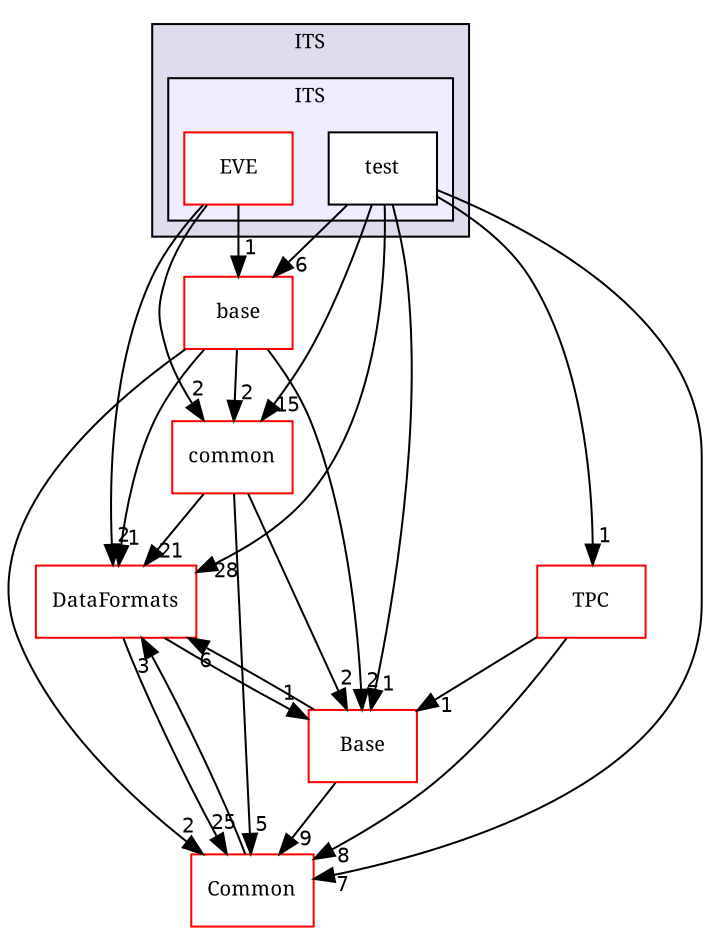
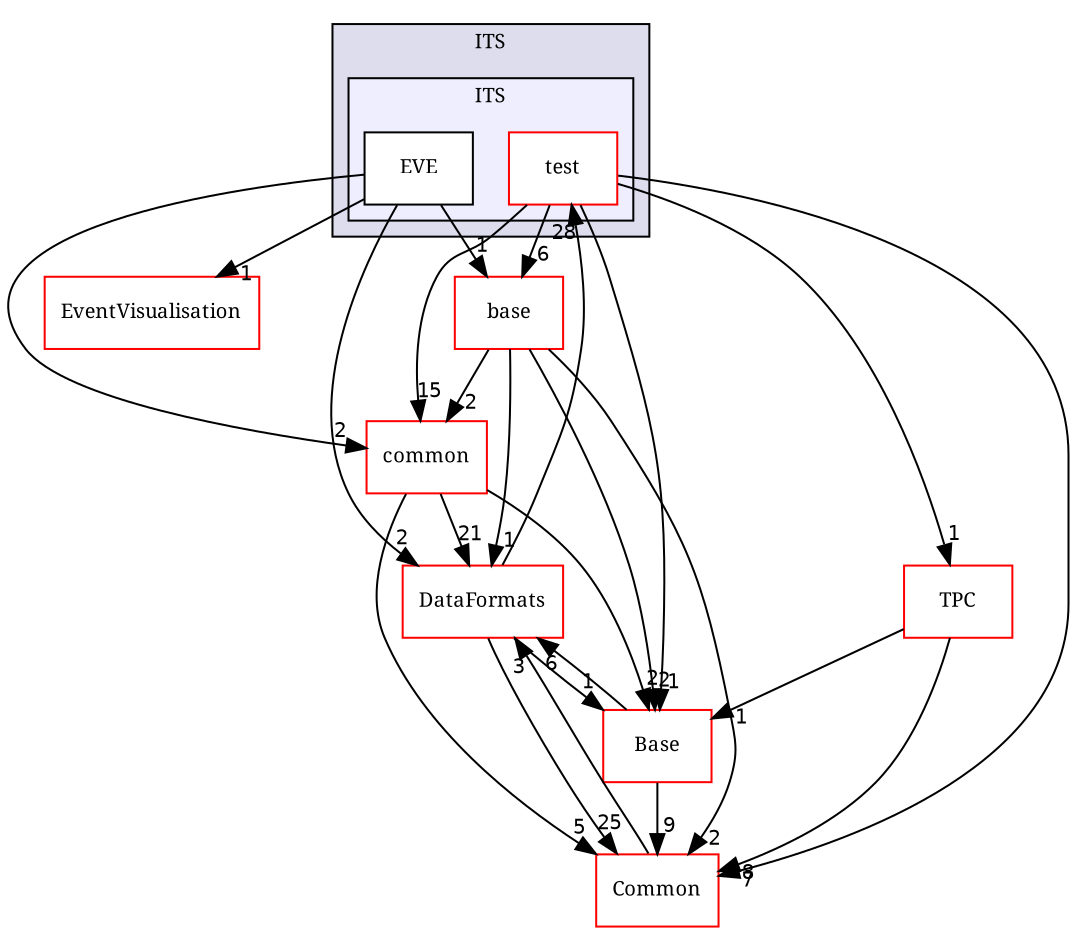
(238, 168) -> (419, 168)
(383, 168) -> (563, 168)
none -> (152, 313)
(355, 413) -> (573, 393)
